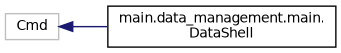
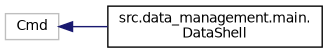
(222, 27) -> (215, 27)
